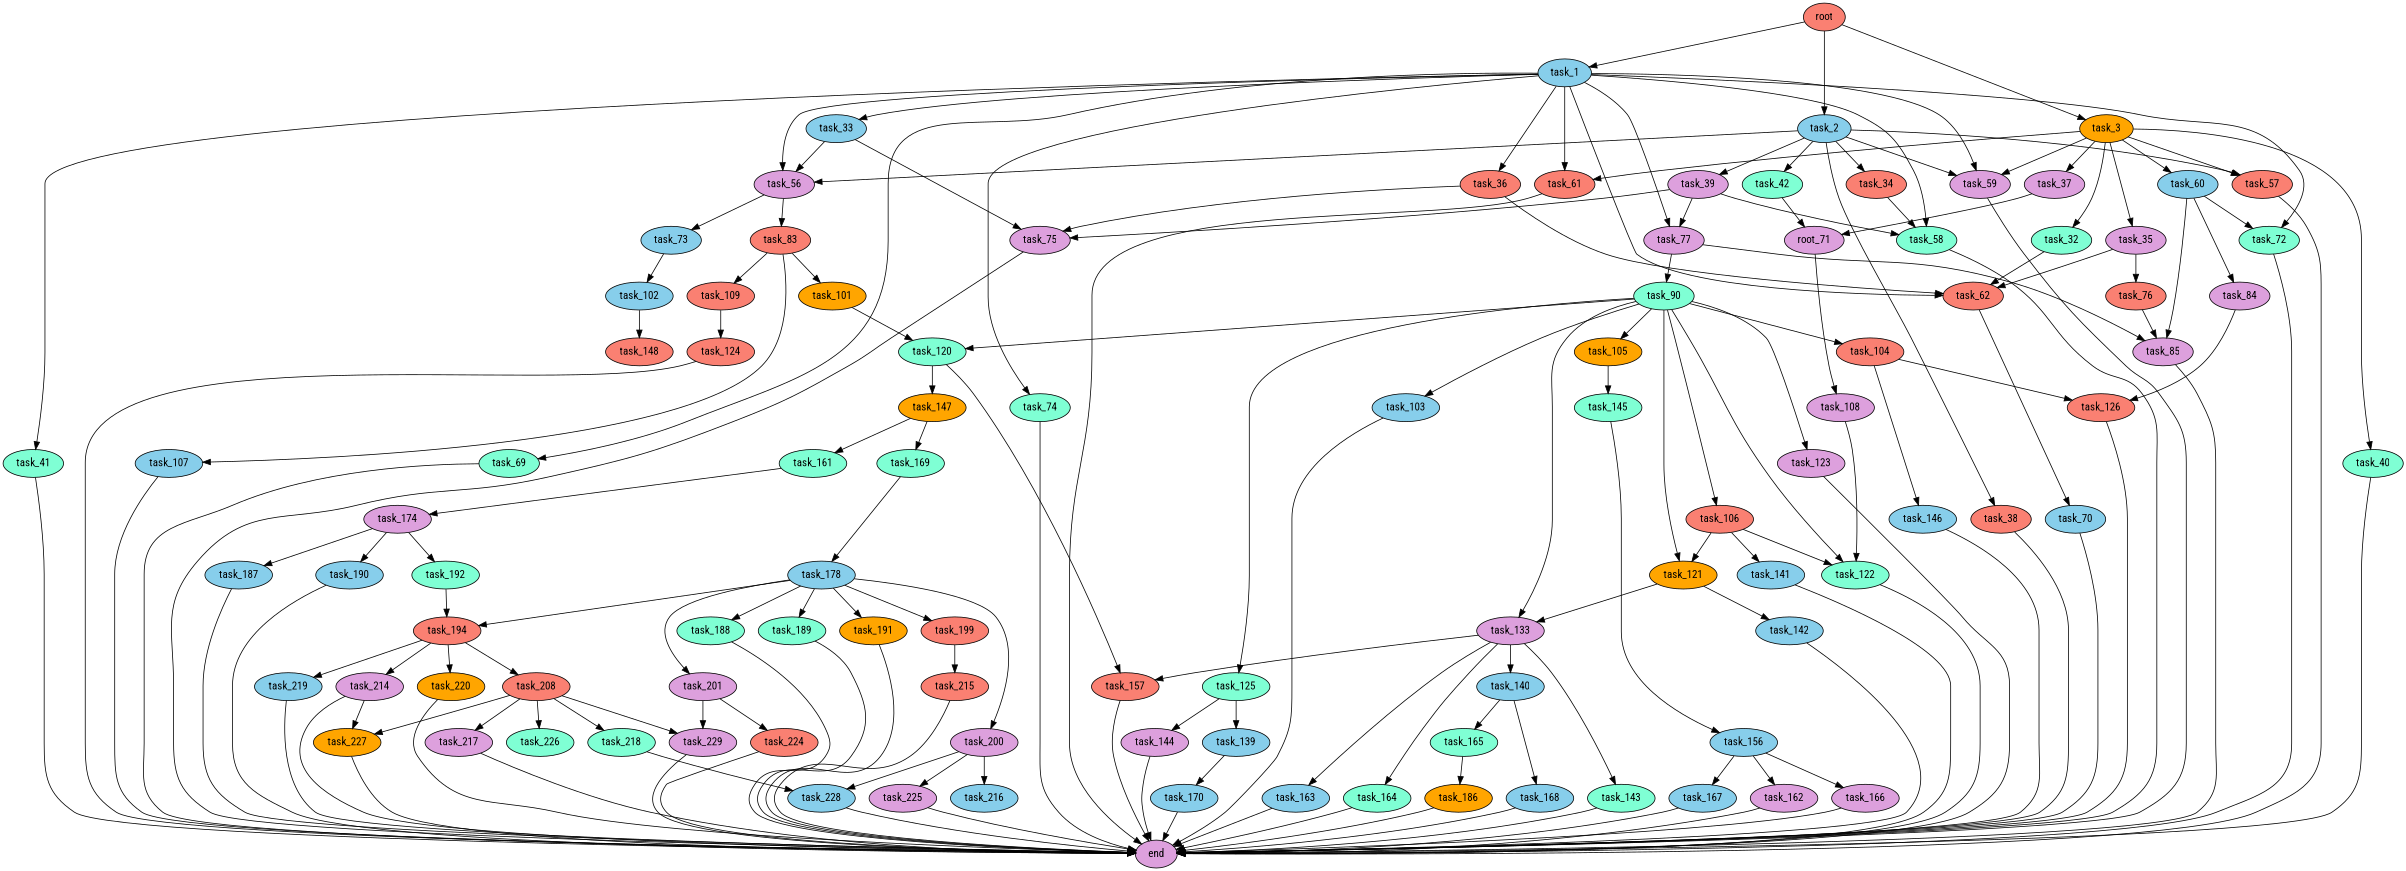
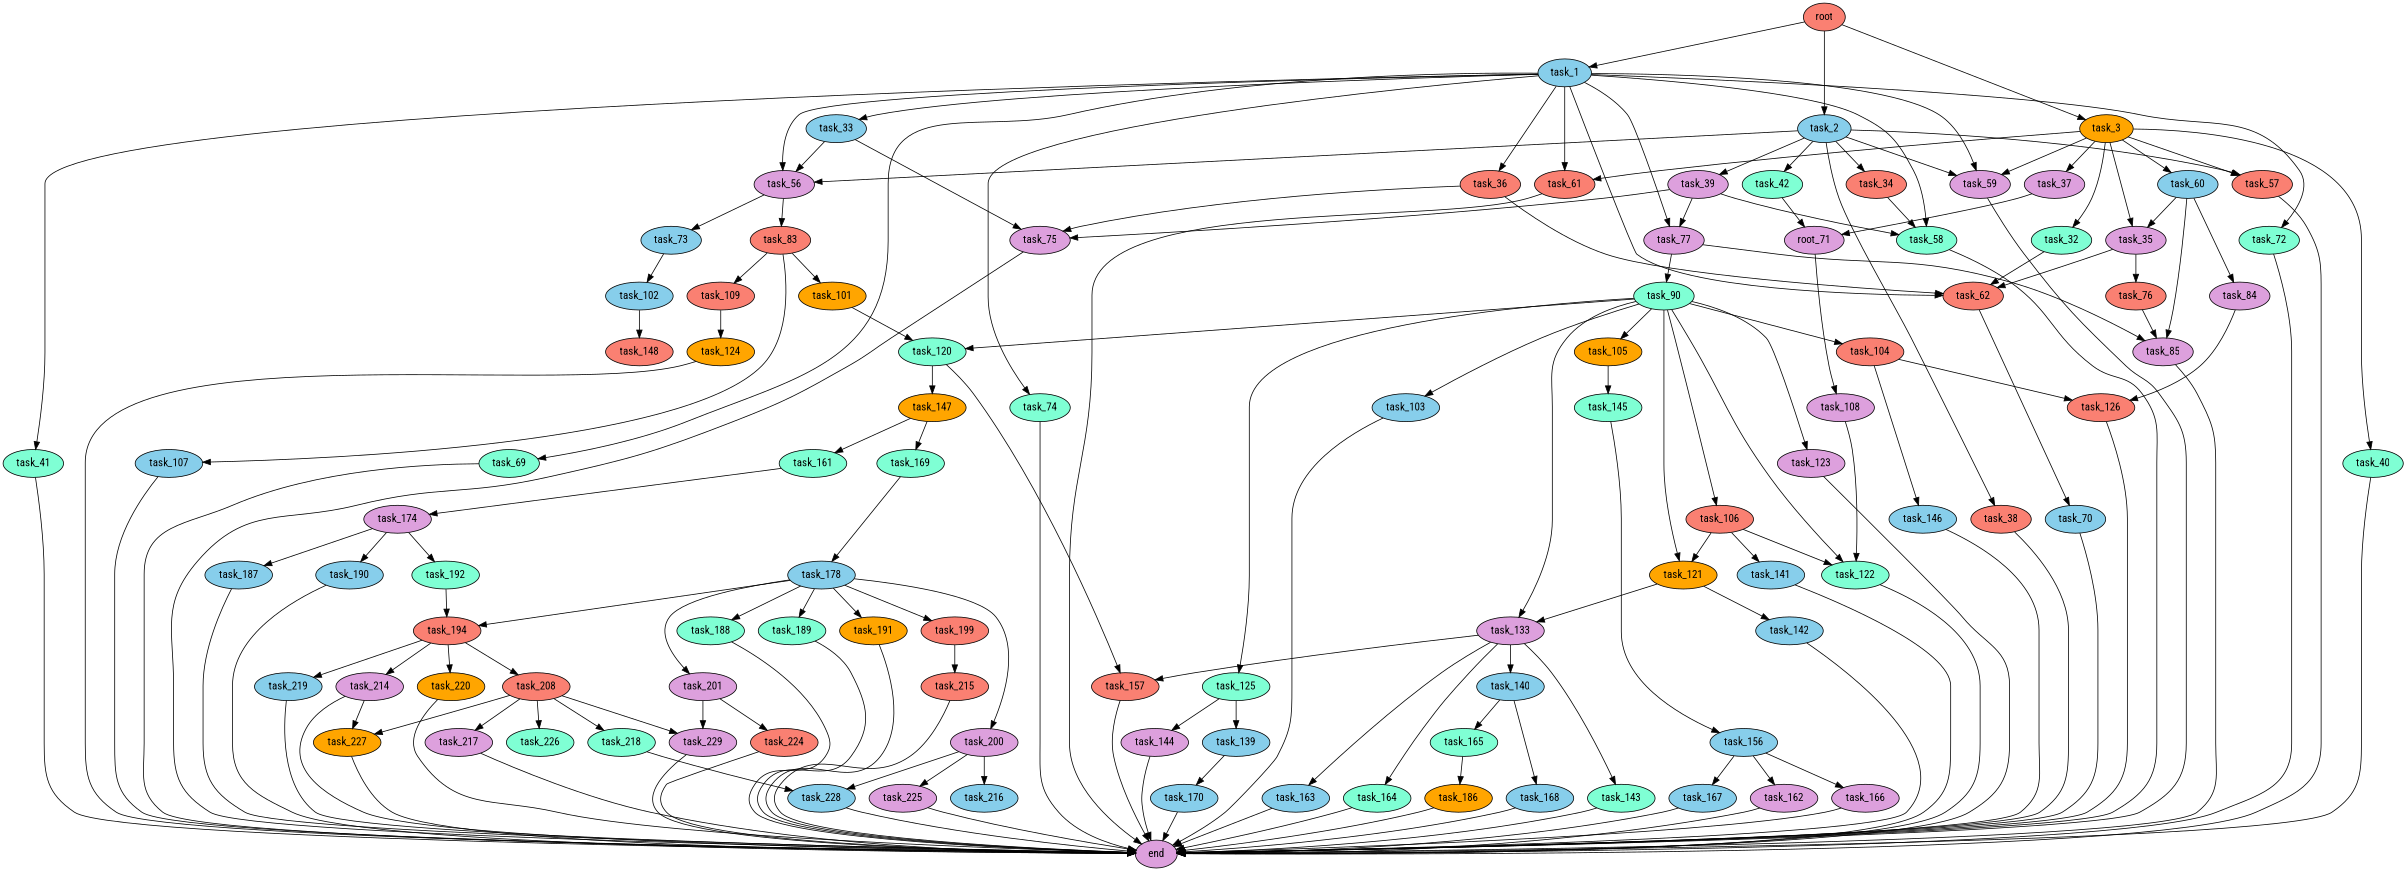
(2225, 210) -> (2165, 210)
(721, 352) -> (721, 352)
